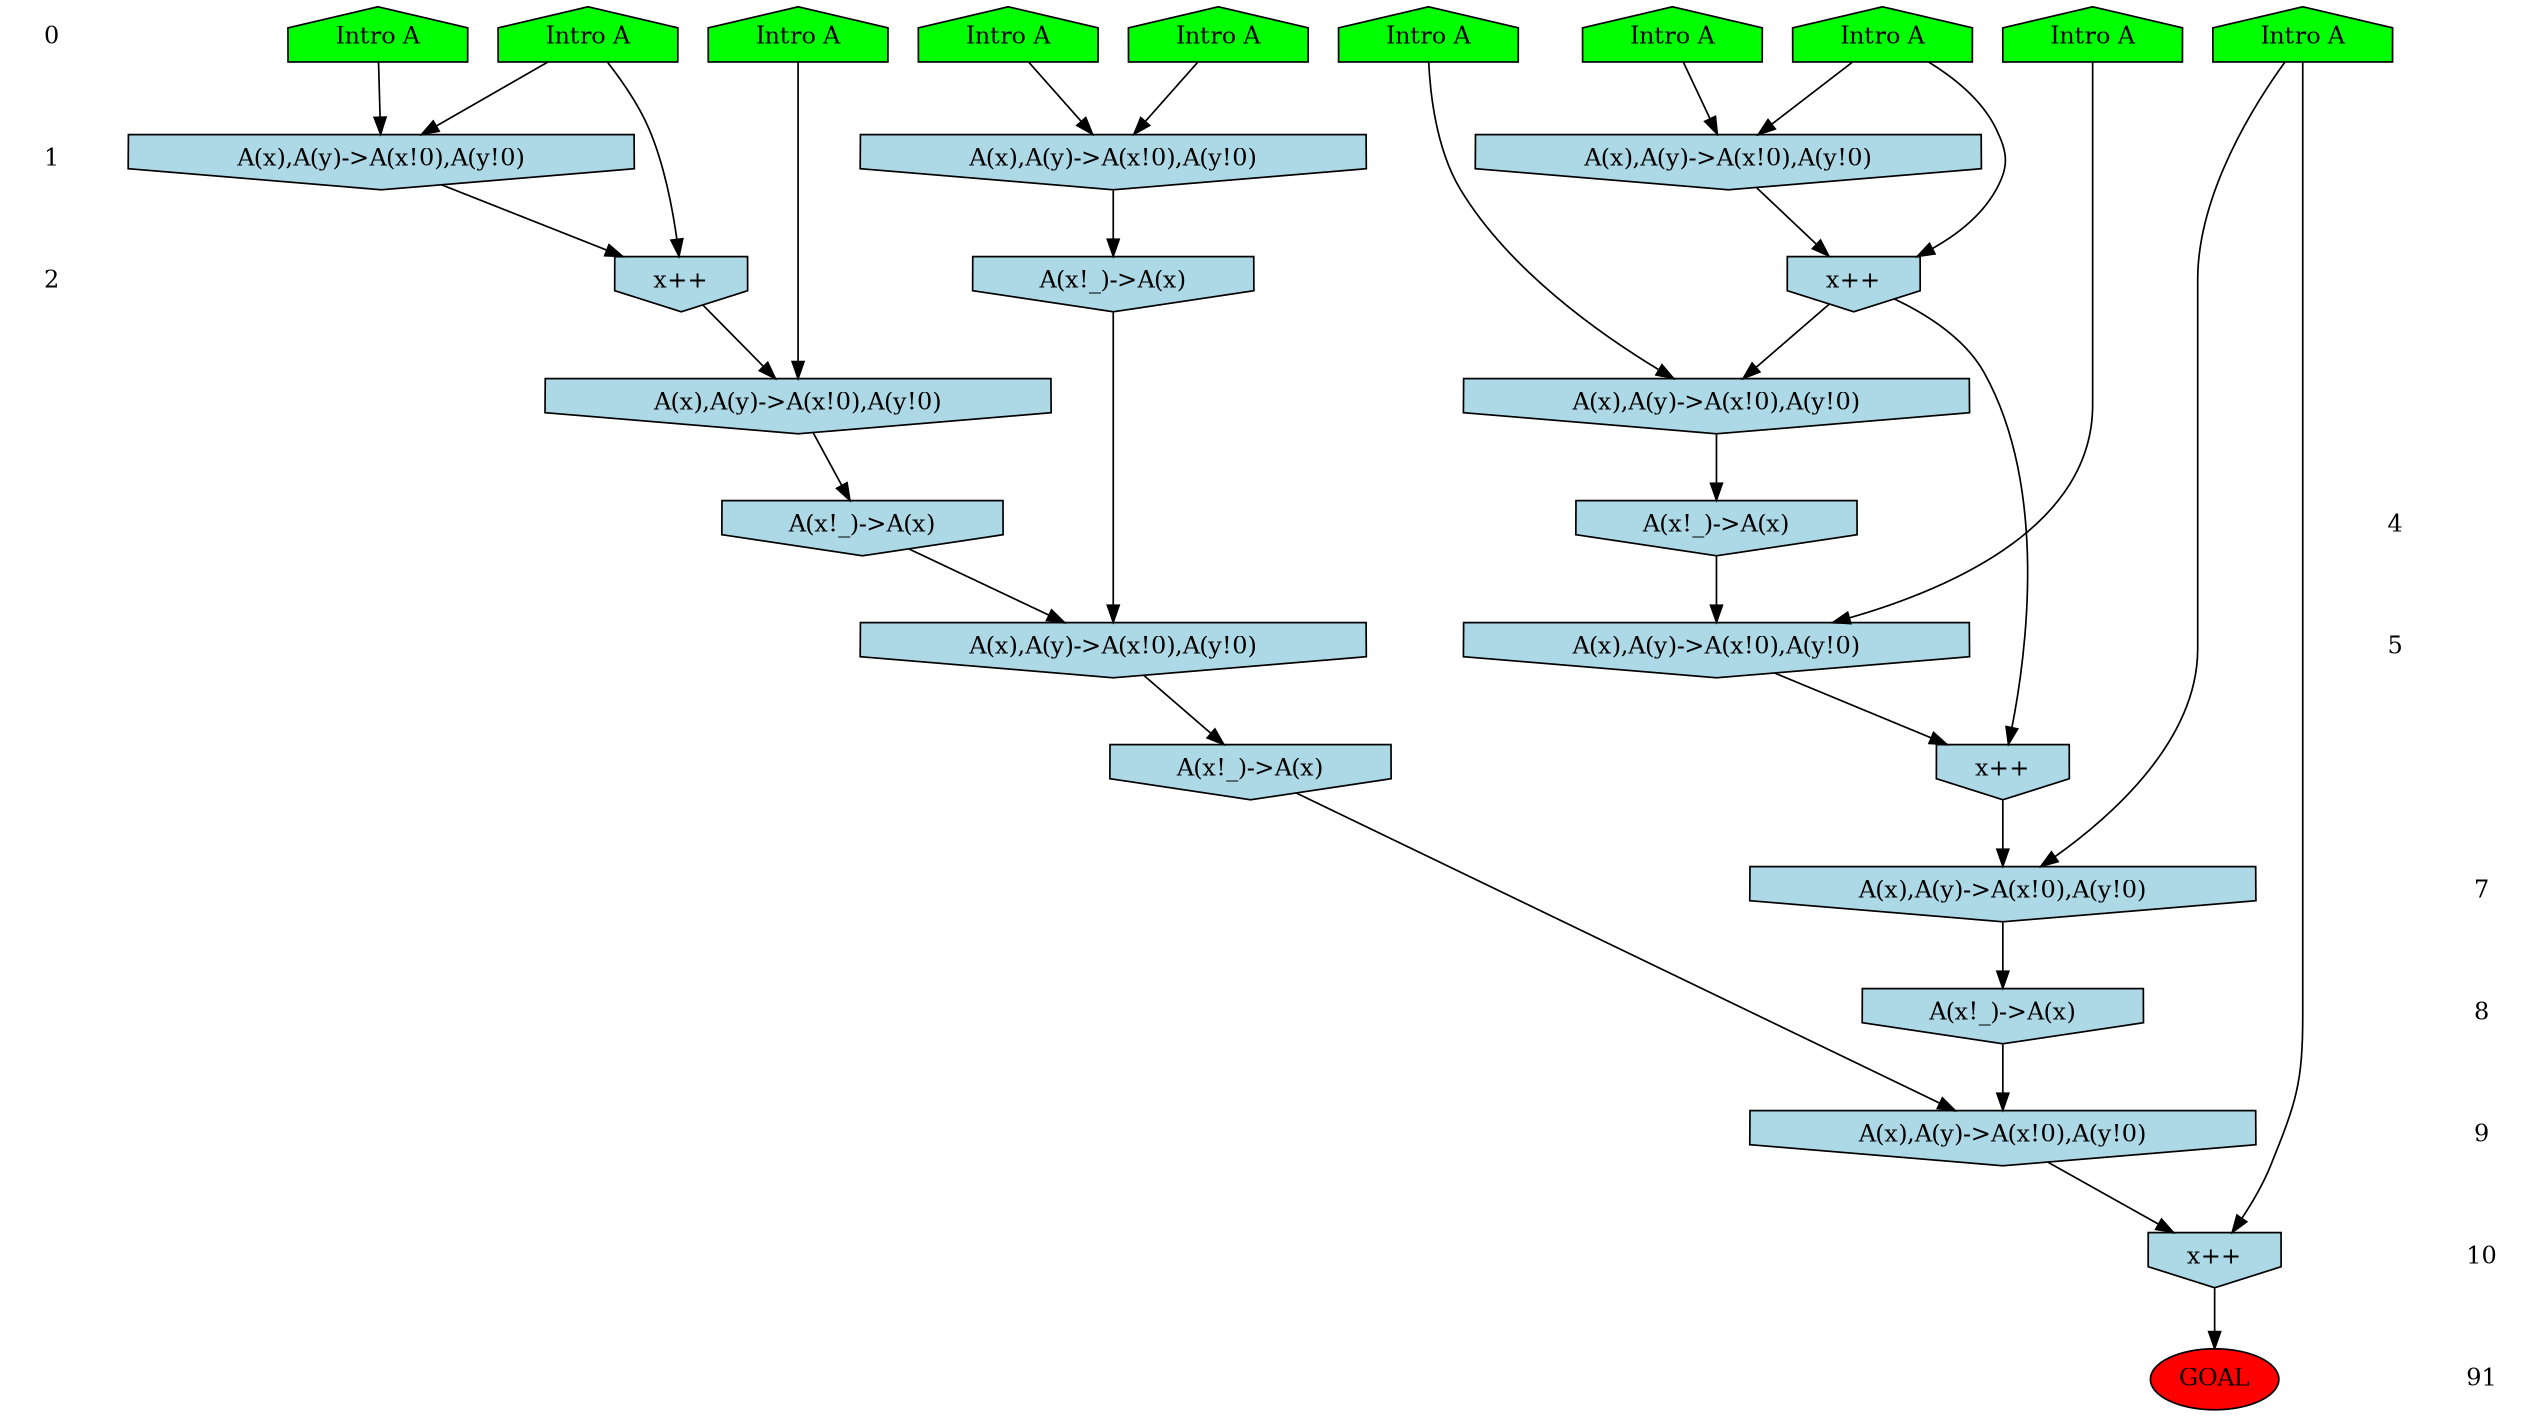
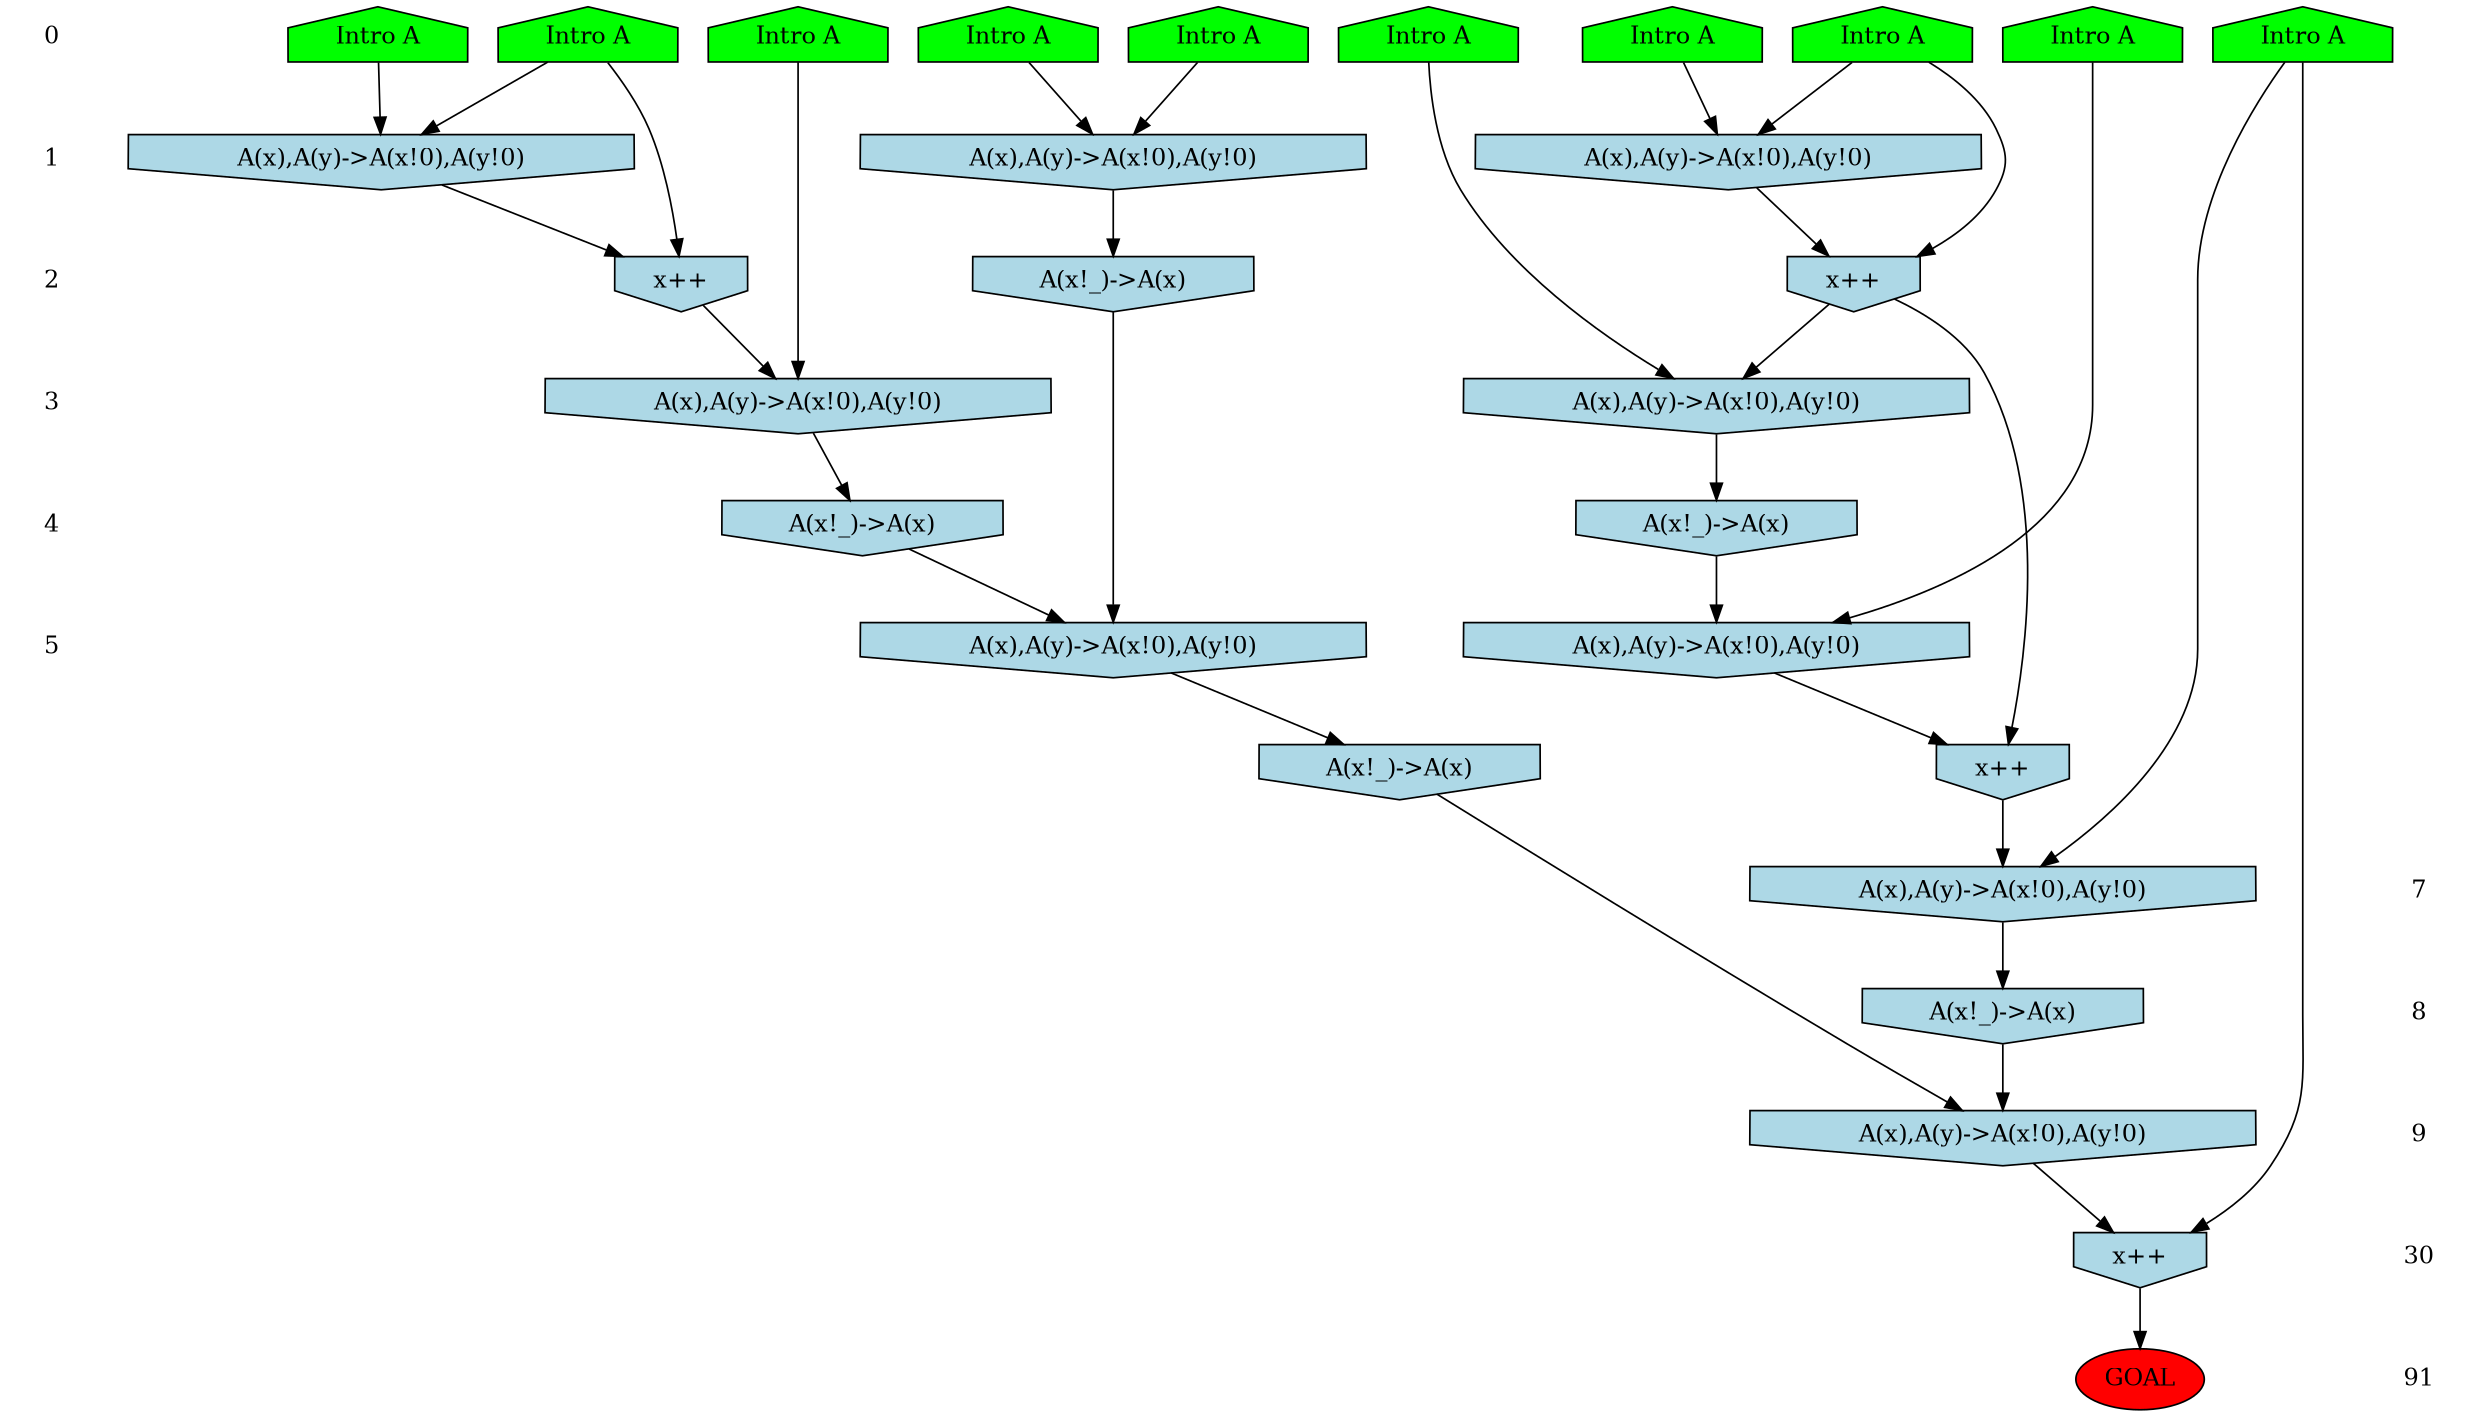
none -> (53, 403)
(2482, 1257) -> (2420, 1257)
